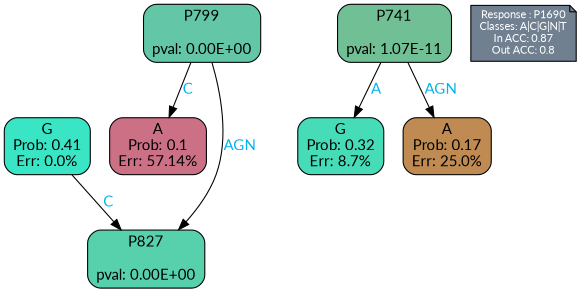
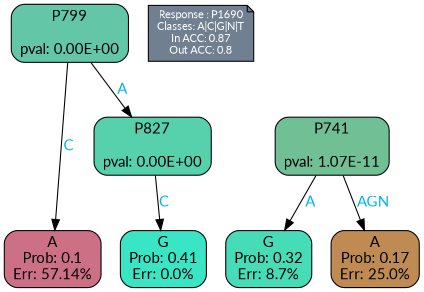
(240, 146) -> (123, 90)
(93, 198) -> (158, 197)
